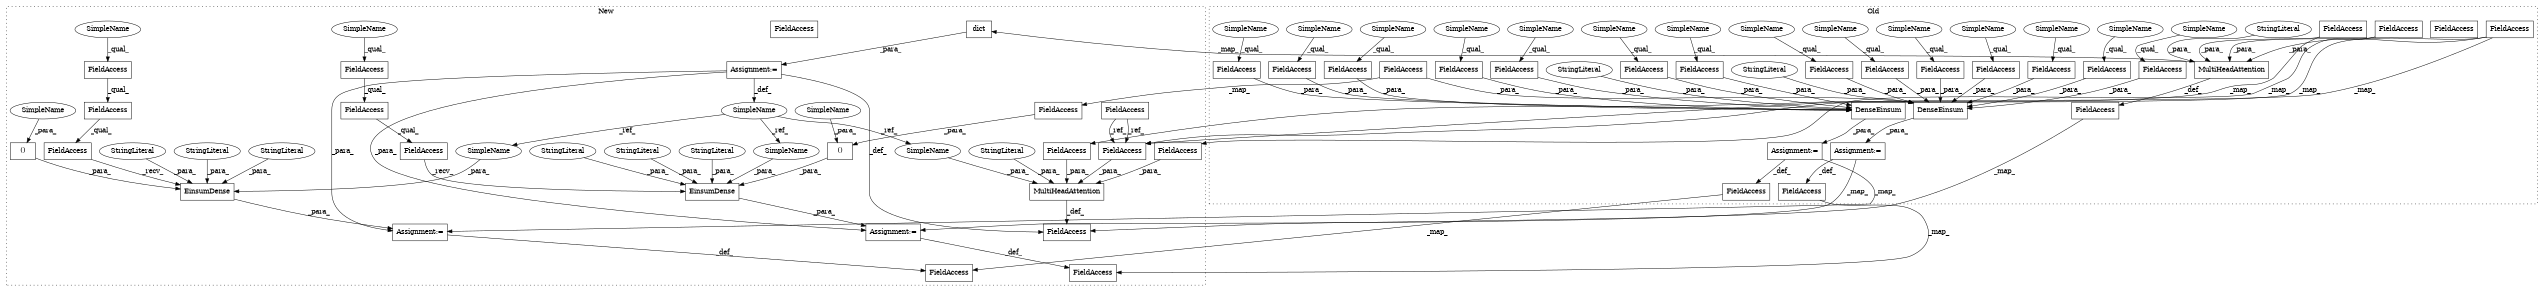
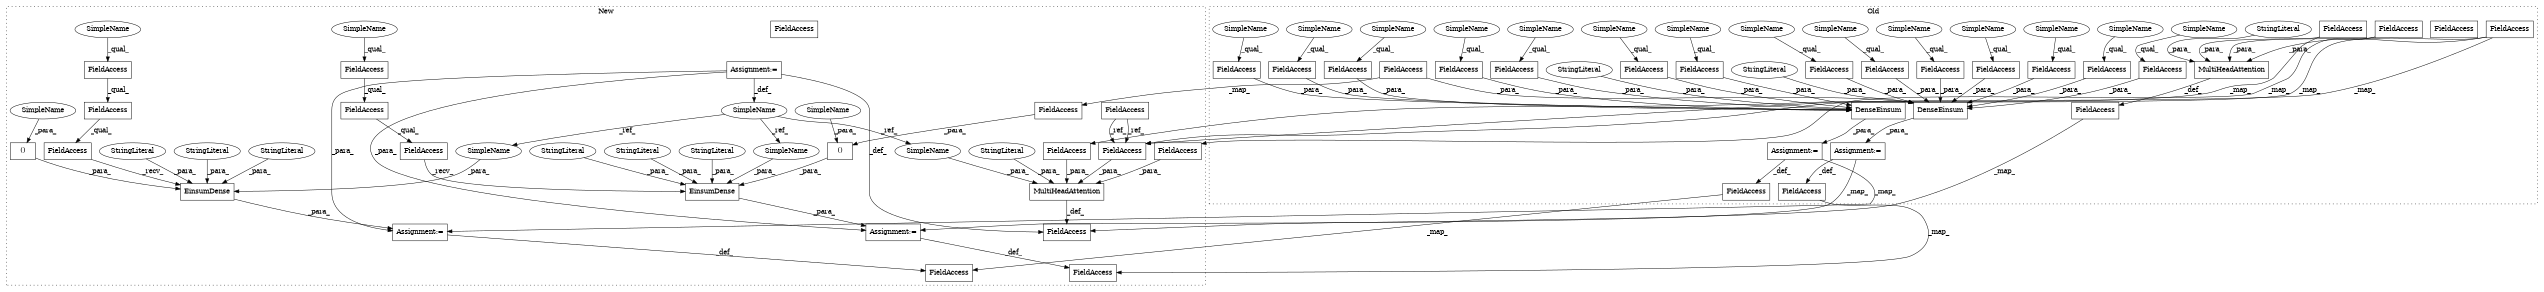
(979, 29) -> none
